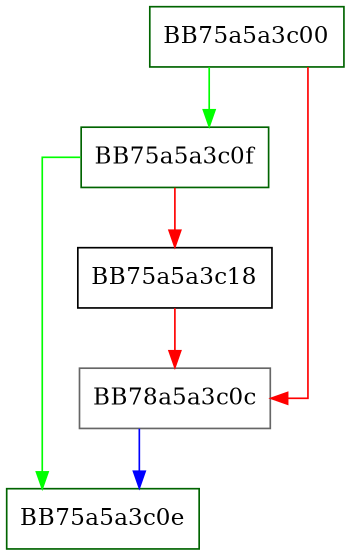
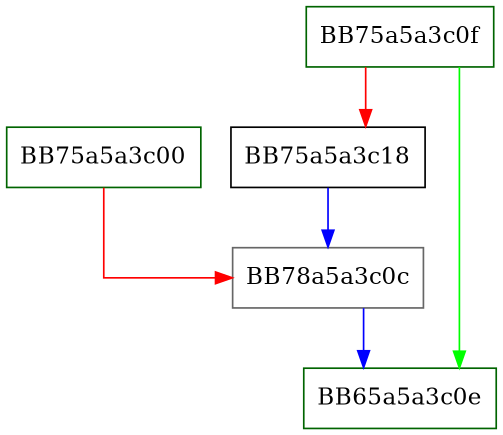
(209, 89) -> none
(175, 330) -> (328, 209)
(103, 519) -> (400, 398)
